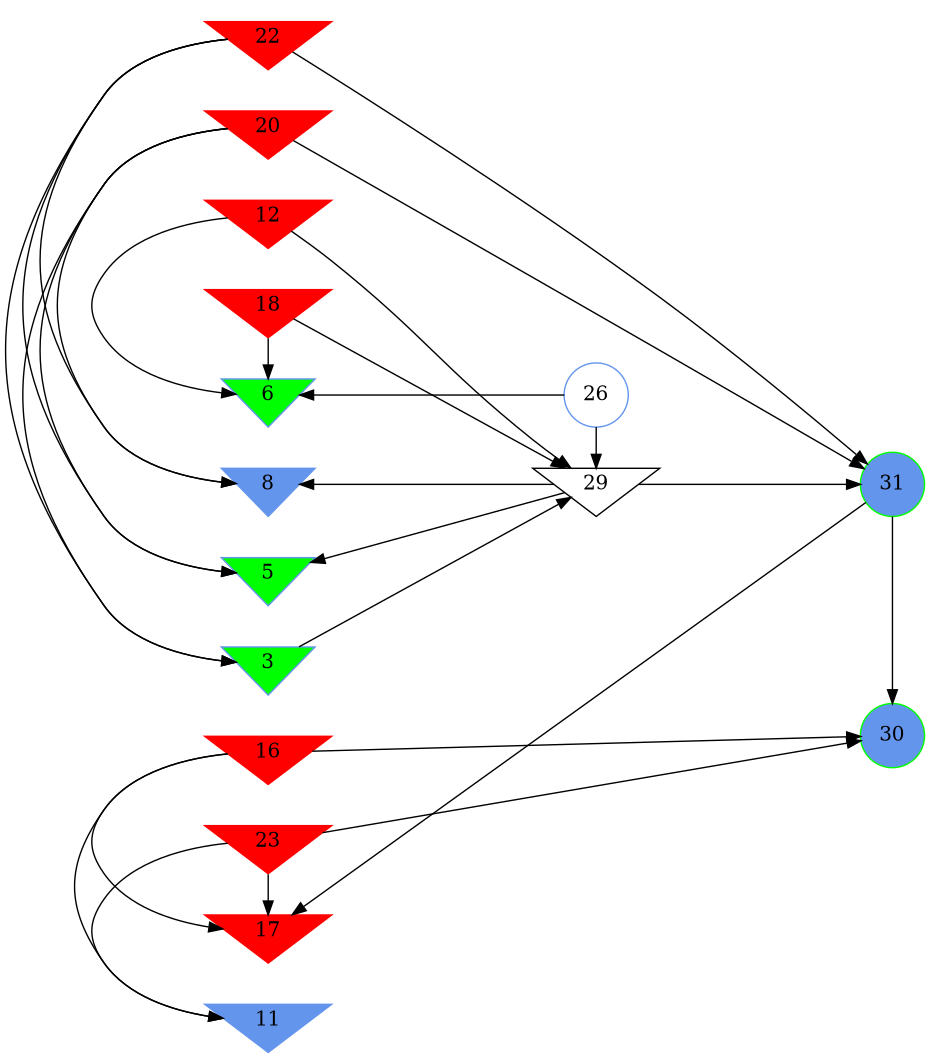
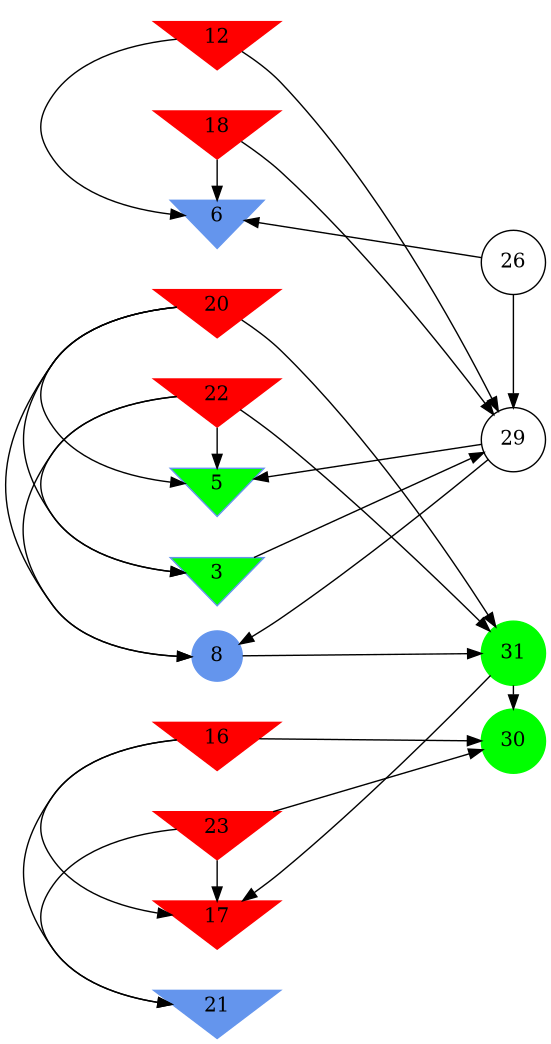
(268, 395) -> (217, 216)
(596, 395) -> (513, 262)
(268, 484) -> (217, 656)
(596, 484) -> (513, 440)
(743, 484) -> (355, 655)
(892, 484) -> (513, 653)
(892, 736) -> (513, 741)
(268, 1020) -> (217, 1006)
